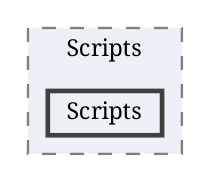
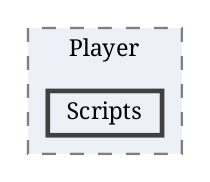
(105, 50) -> (105, 50)
